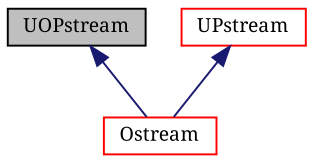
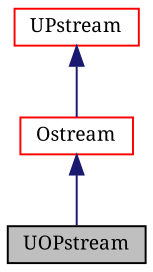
(125, 89) -> (77, 200)
